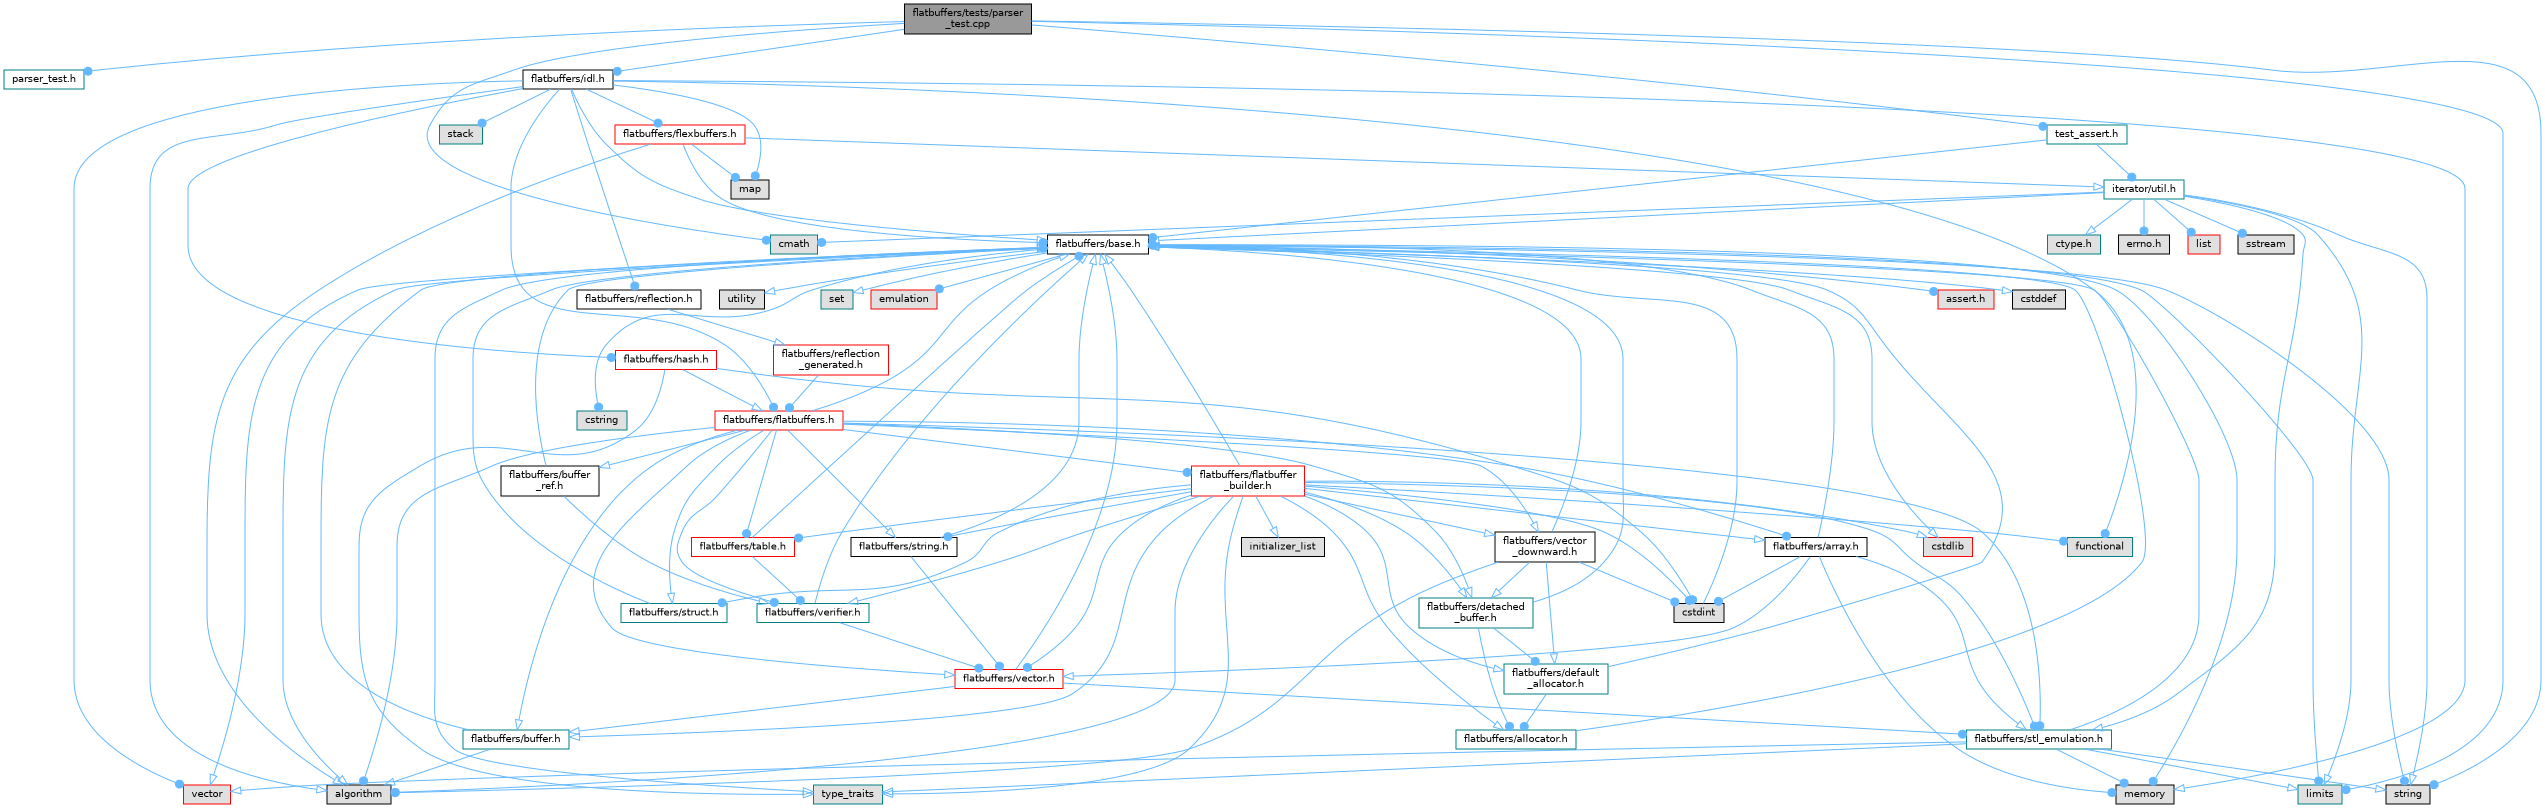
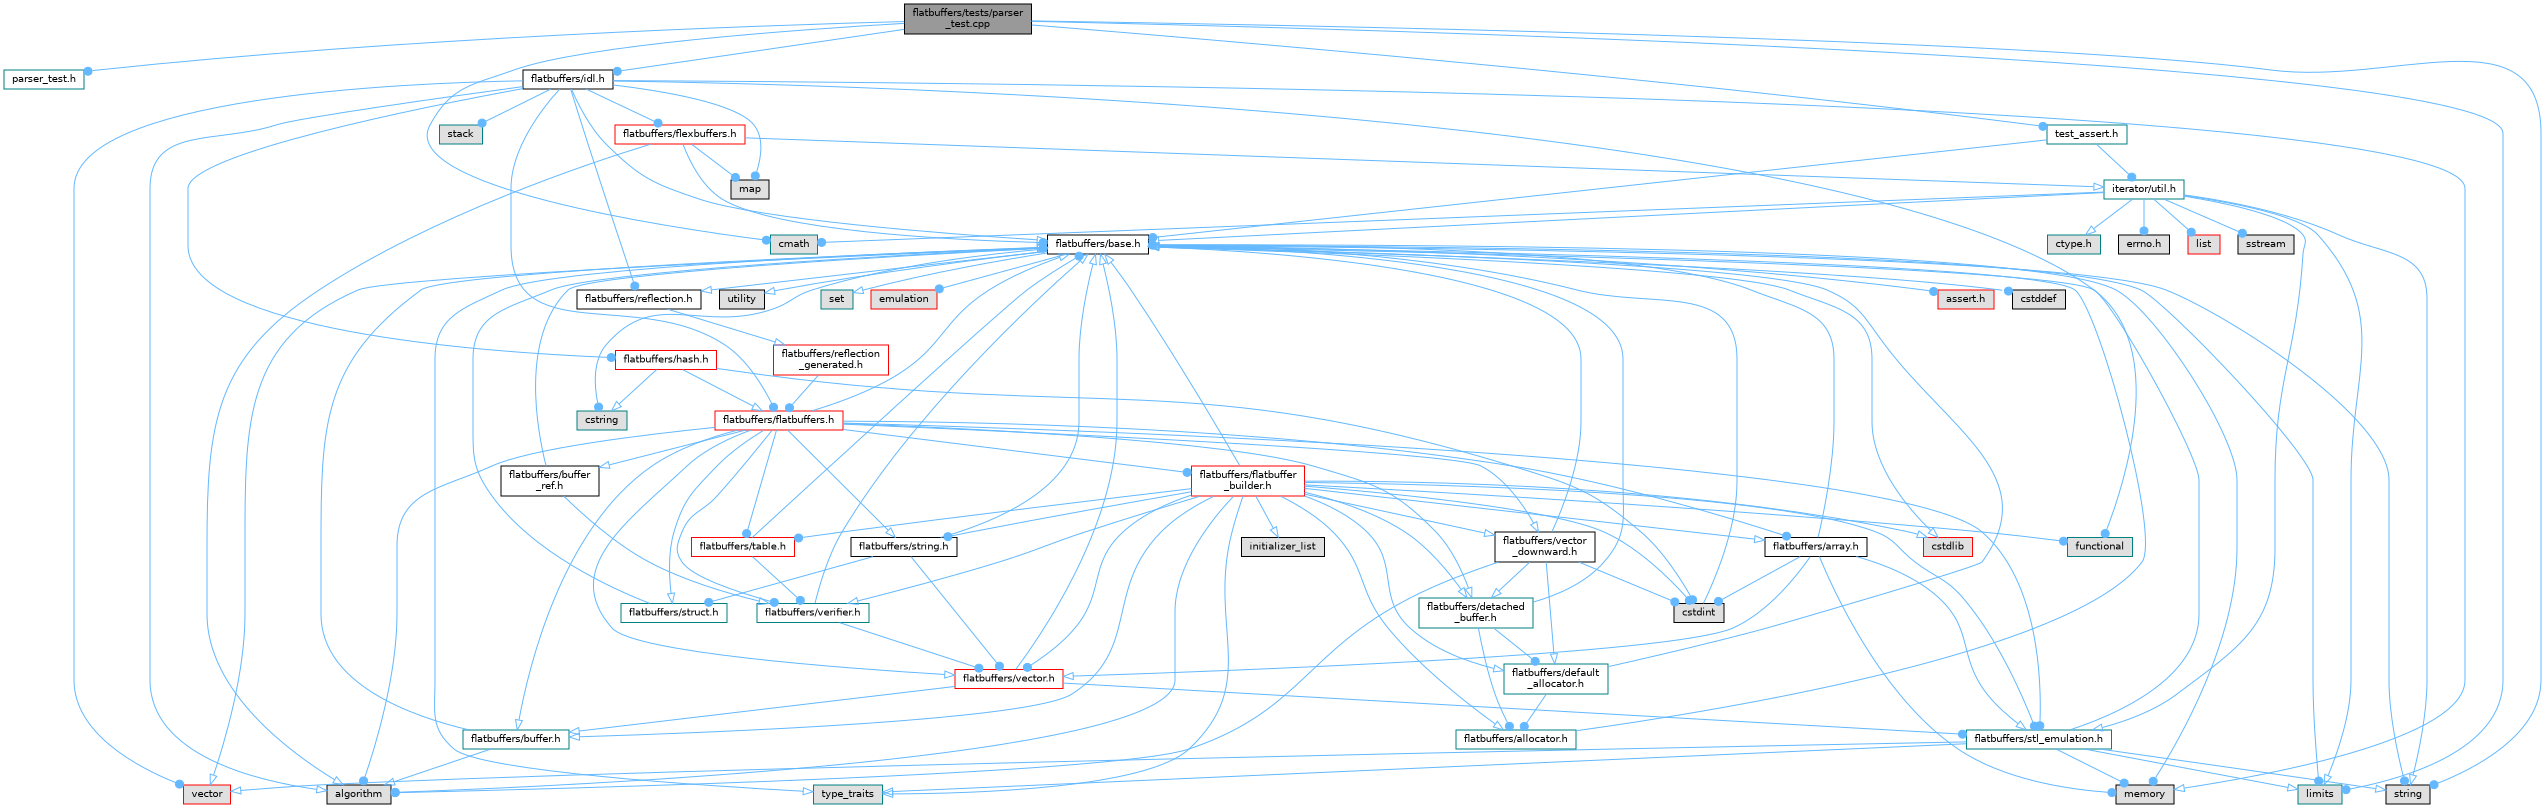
(1576, 261) -> (1576, 261)
(387, 295) -> (804, 279)
(966, 562) -> (793, 579)
(361, 652) -> (638, 387)
